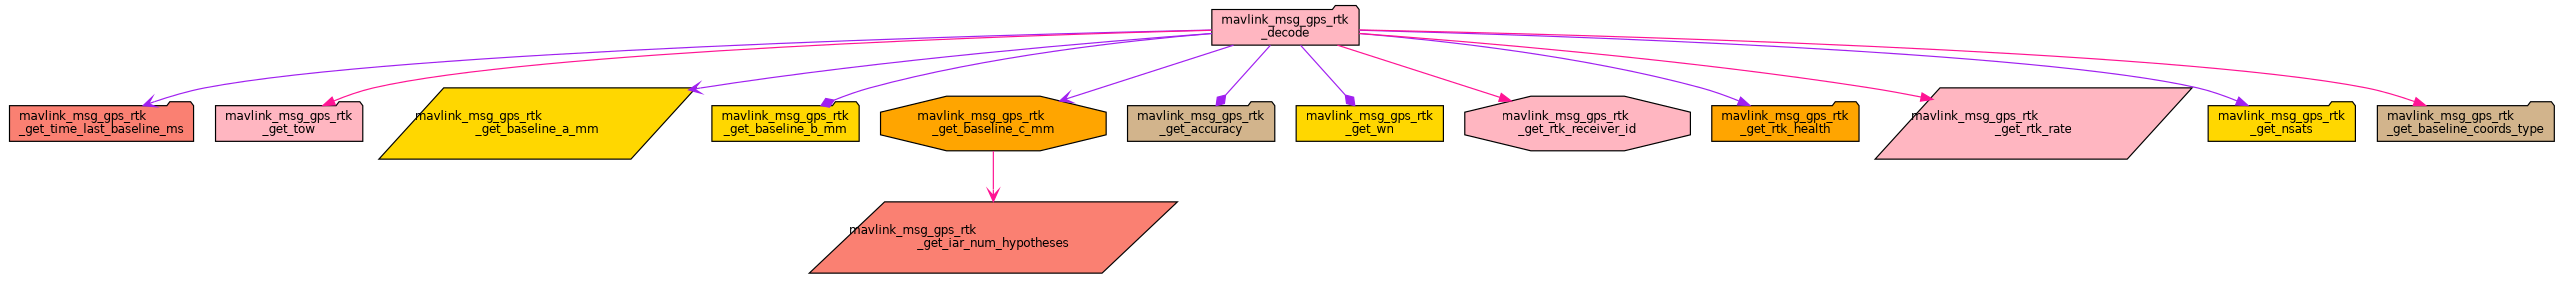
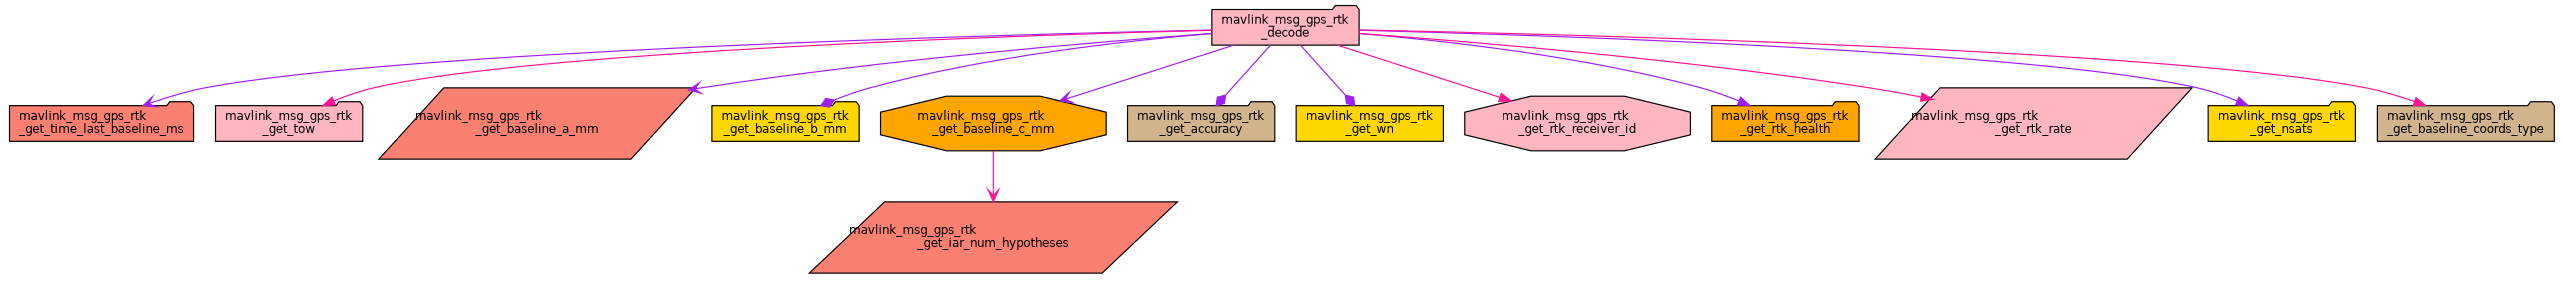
(537, 124) -> (537, 124)
